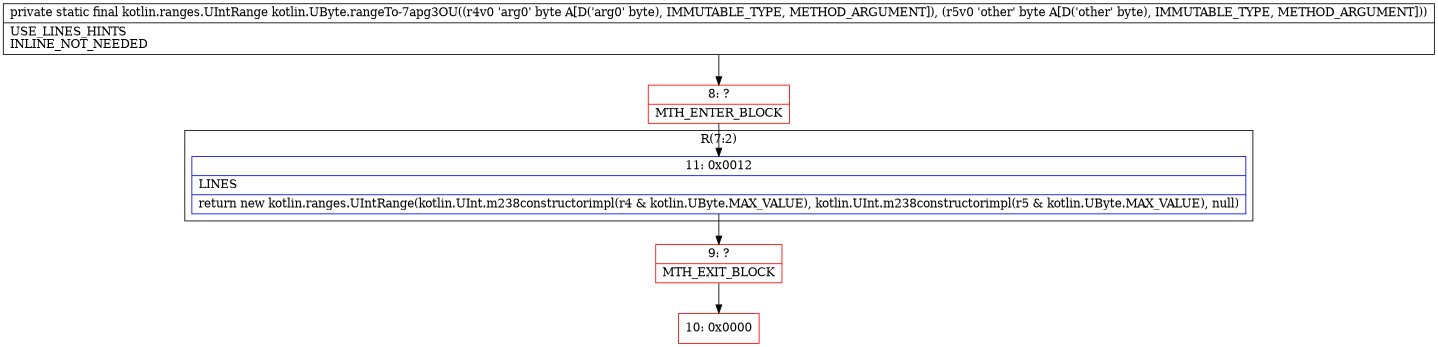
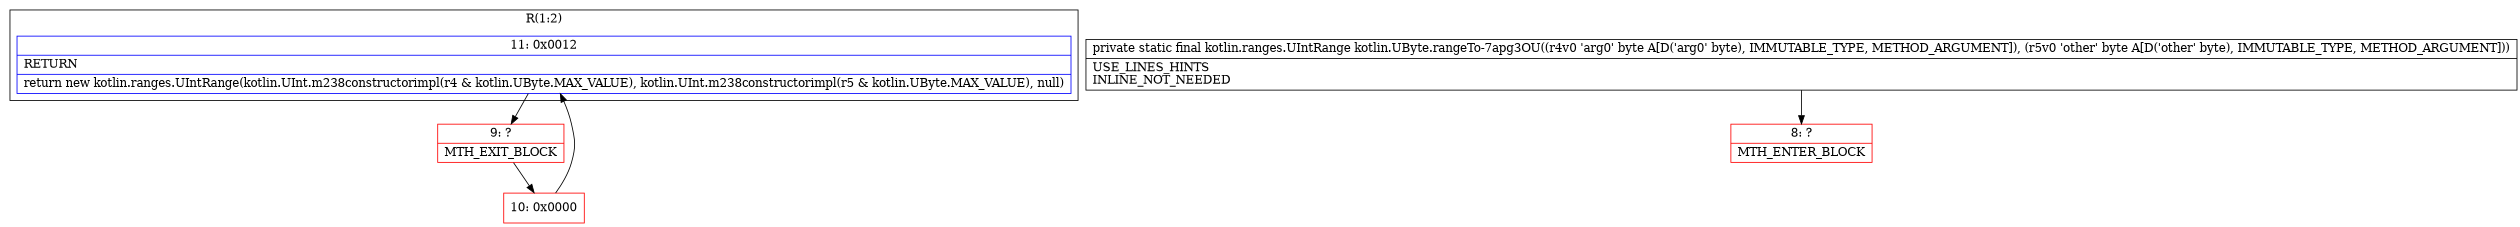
(719, 136) -> (574, 149)
(719, 140) -> (544, 20)
(218, 185) -> (51, 64)
